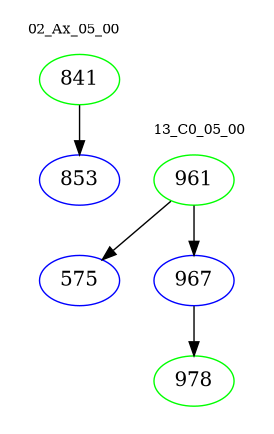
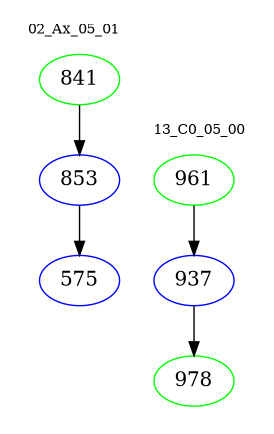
(74, 30) -> (74, 30)
(152, 217) -> (80, 223)
(194, 281) -> (194, 281)
